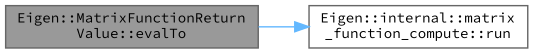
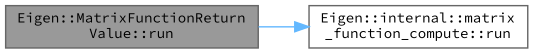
(132, 27) -> (132, 27)
